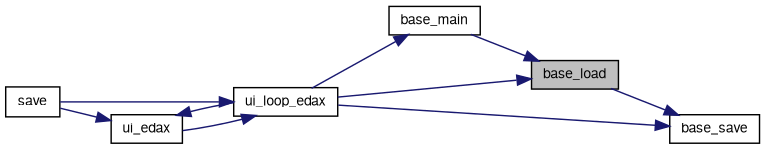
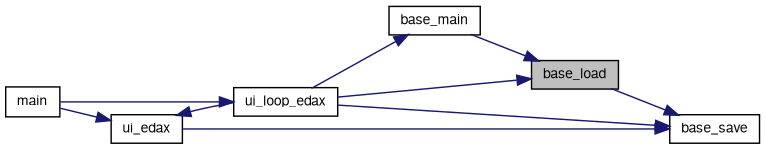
(33, 102) -> (33, 102)
(213, 126) -> (419, 129)
